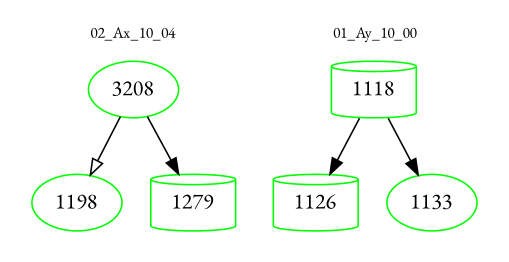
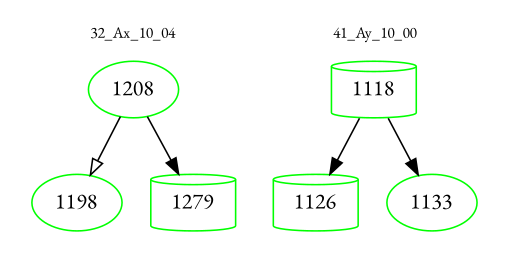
(134, 34) -> (134, 34)
(375, 34) -> (375, 34)
(134, 90) -> (134, 90)
